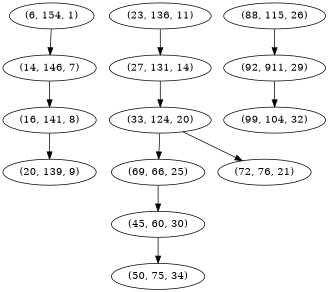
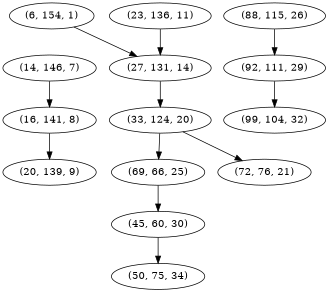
(51, 38) -> (102, 40)
(275, 68) -> (275, 68)
